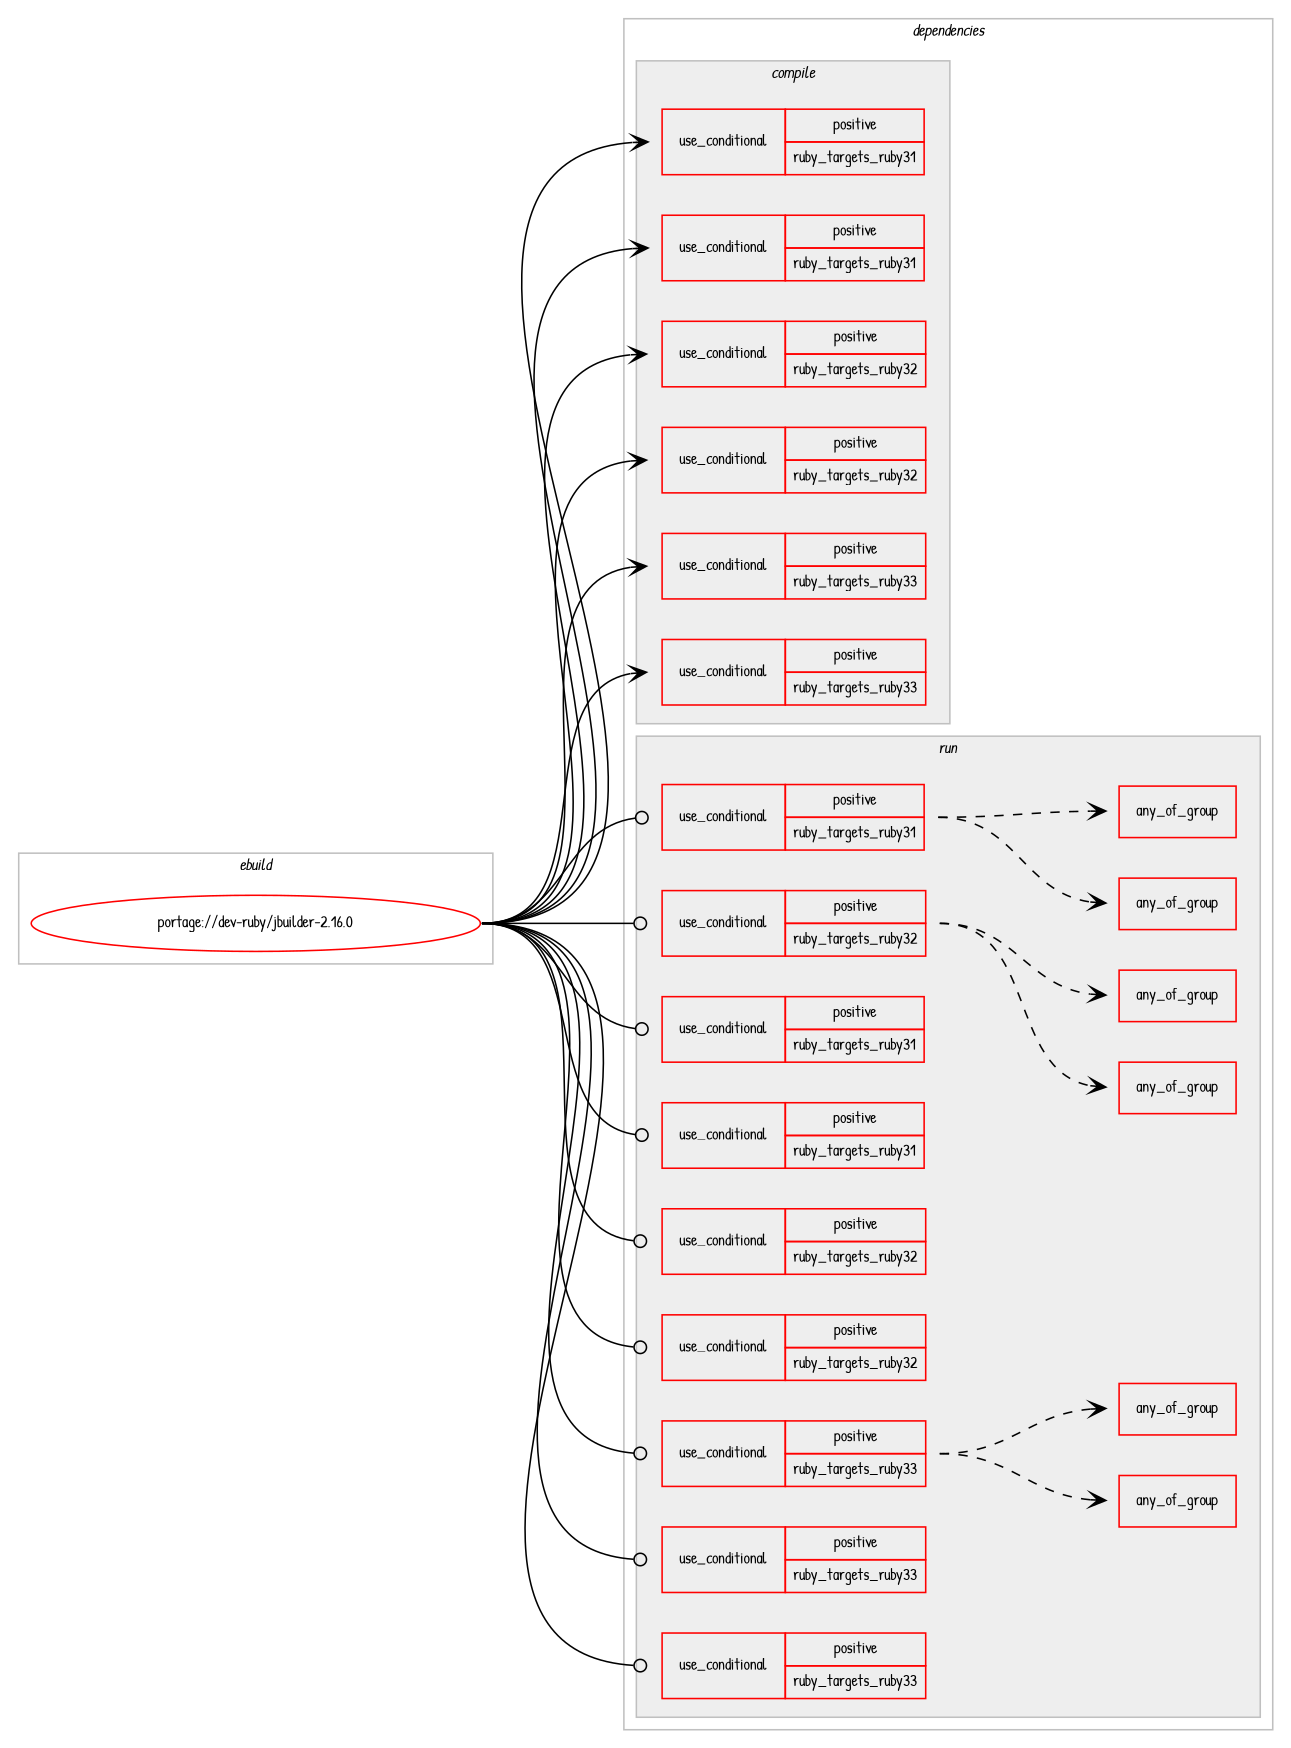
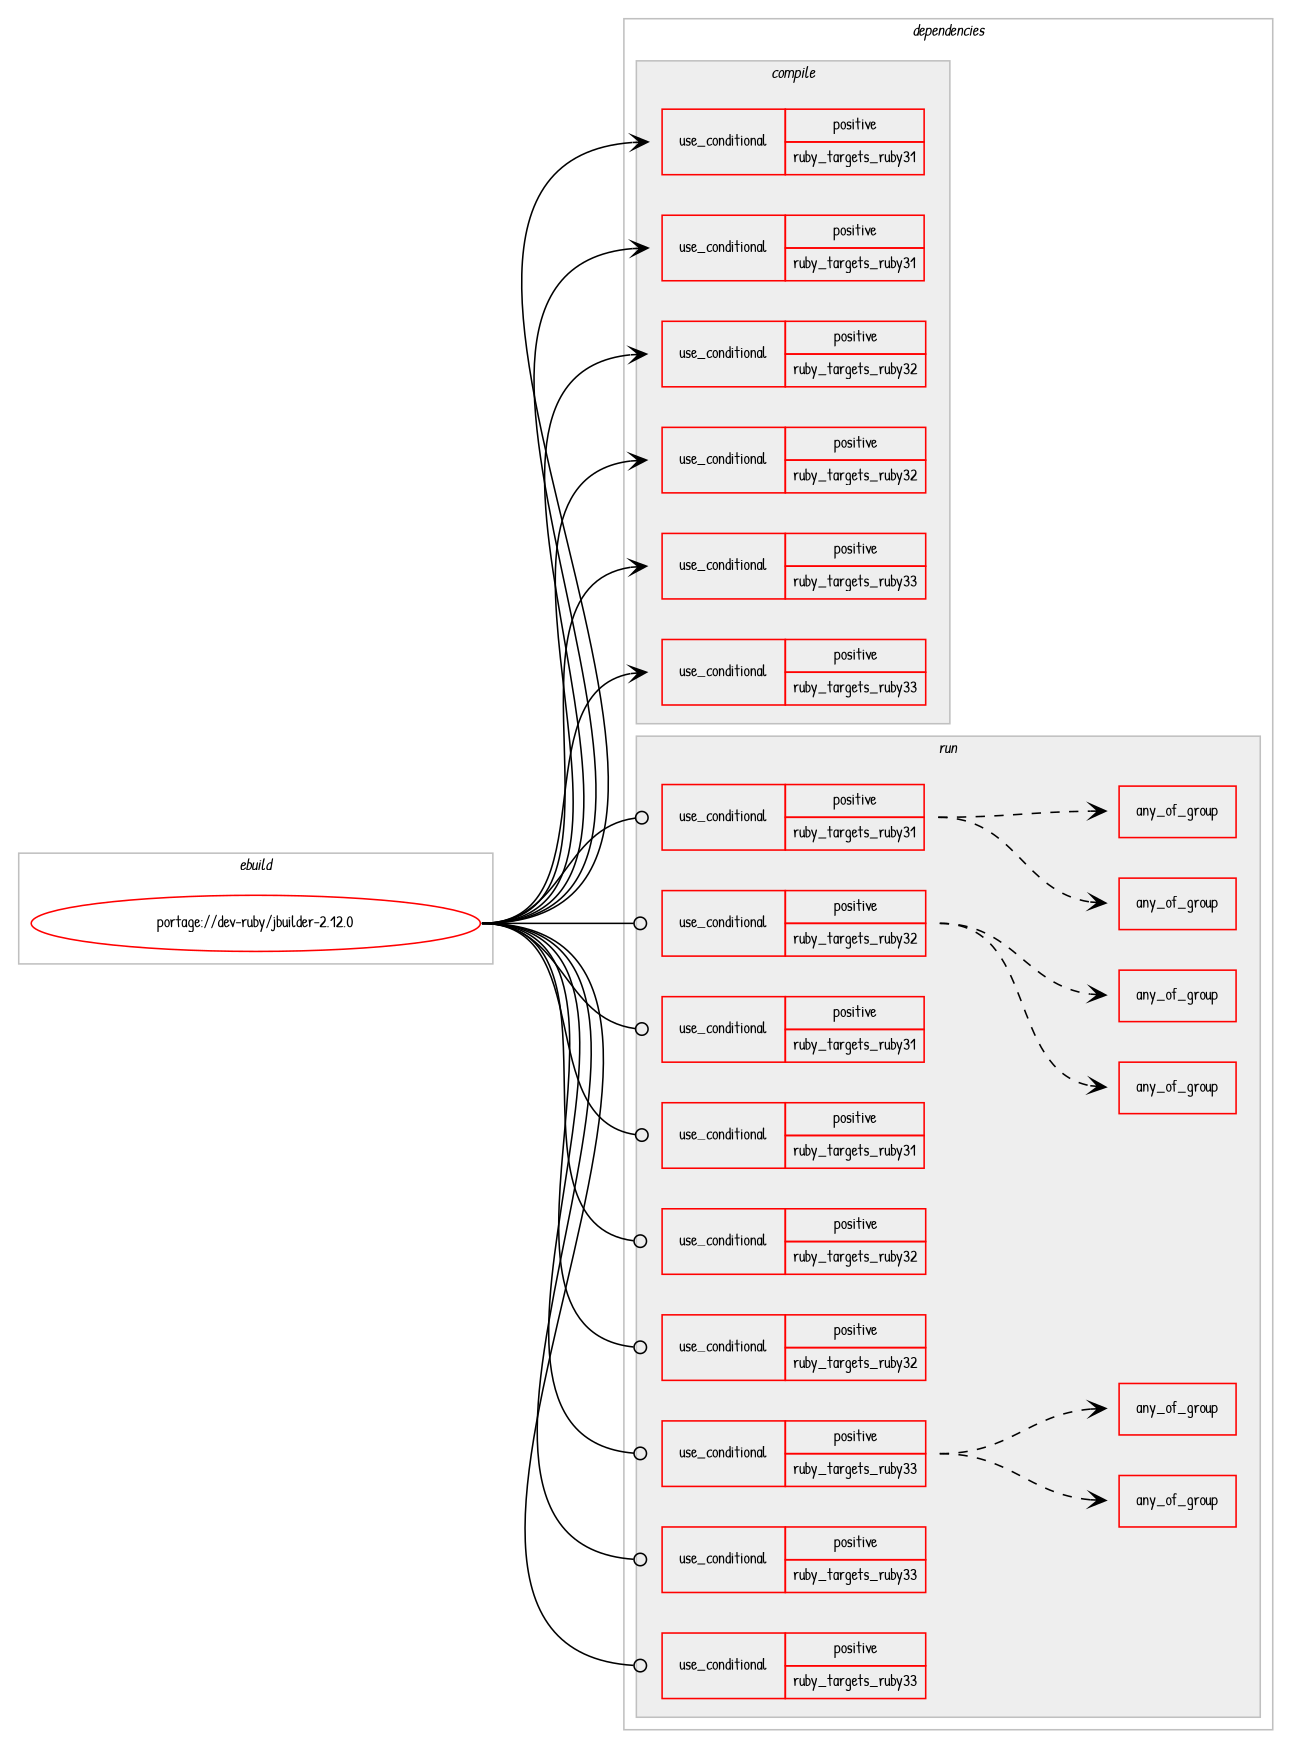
(256, 923) -> (256, 923)
